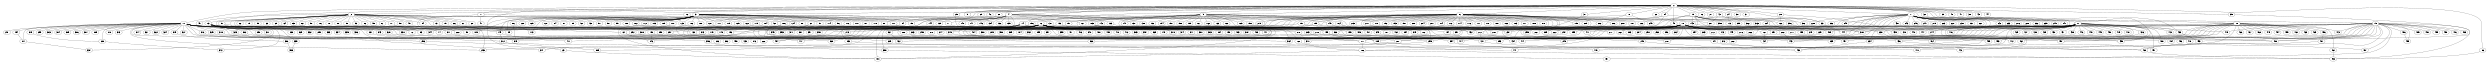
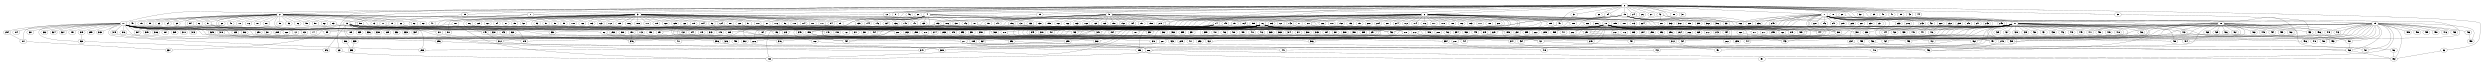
none -> (240, 23)
